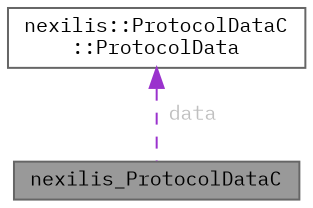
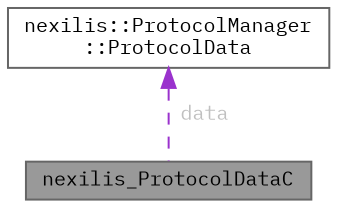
(157, 38) -> (169, 38)
